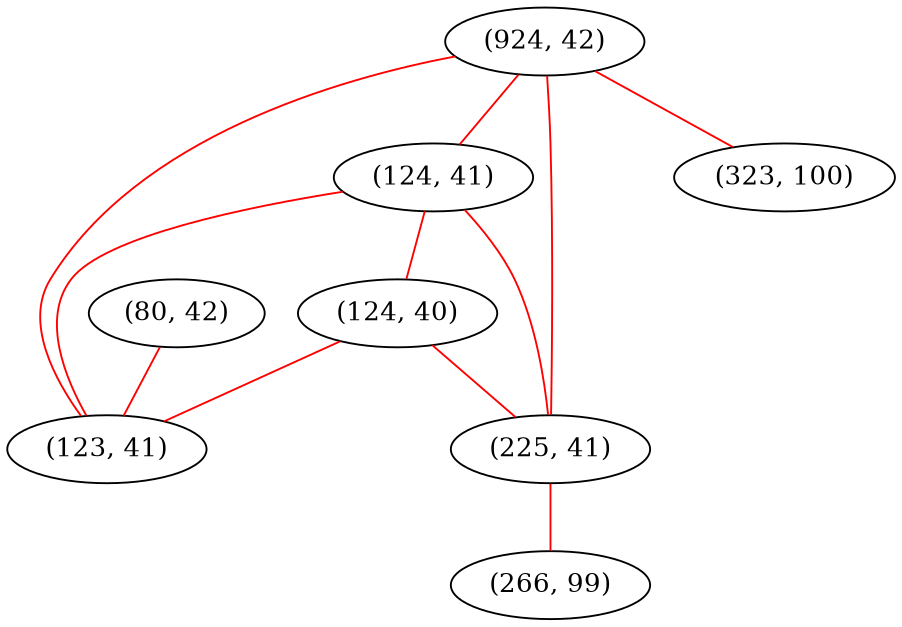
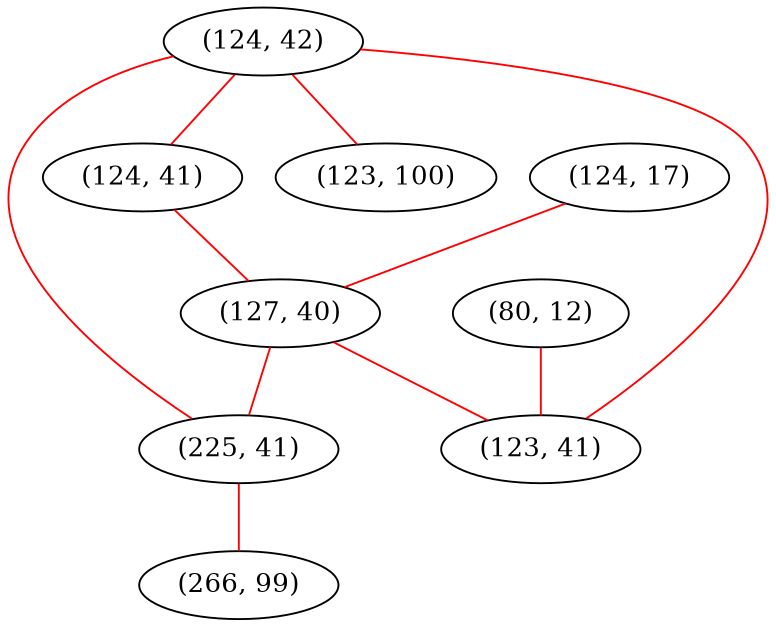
(545, 42) -> (263, 42)
none -> (630, 177)
(785, 177) -> (386, 177)
(132, 242) -> none
(525, 305) -> none
(177, 313) -> (541, 313)
(398, 313) -> (280, 313)
